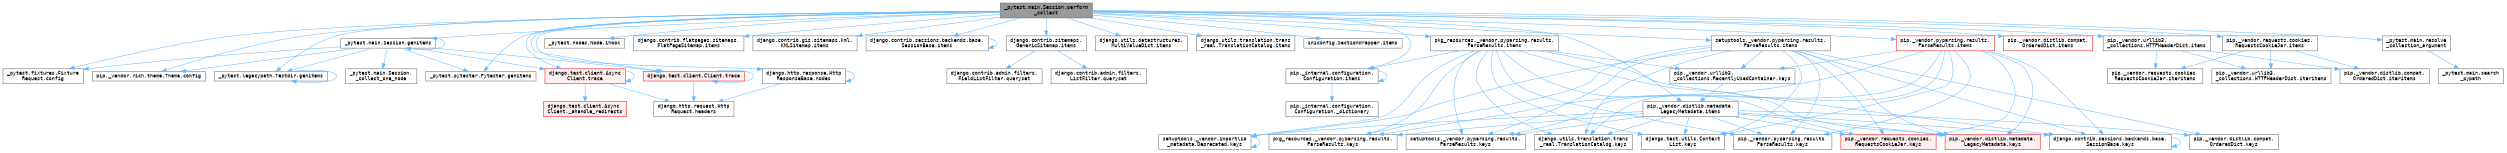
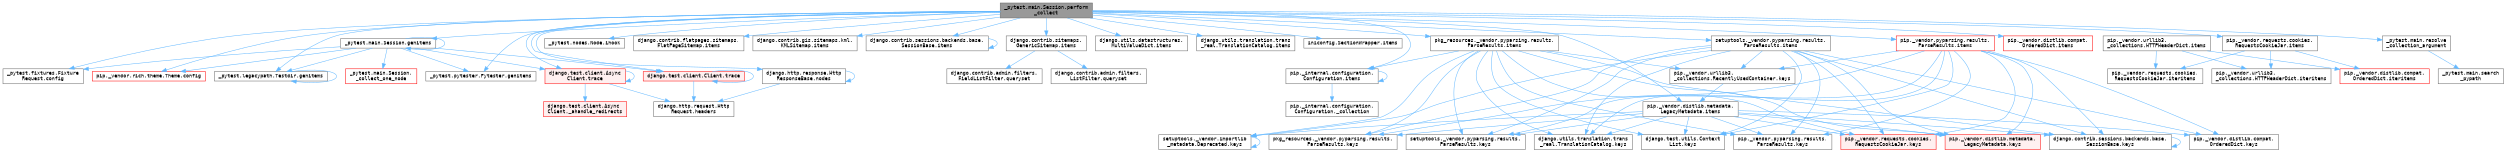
(1595, 19) -> none
(149, 76) -> (149, 76)
(381, 76) -> (381, 76)
(2385, 76) -> (2385, 76)
none -> (2100, 86)
(1332, 109) -> (1332, 109)
